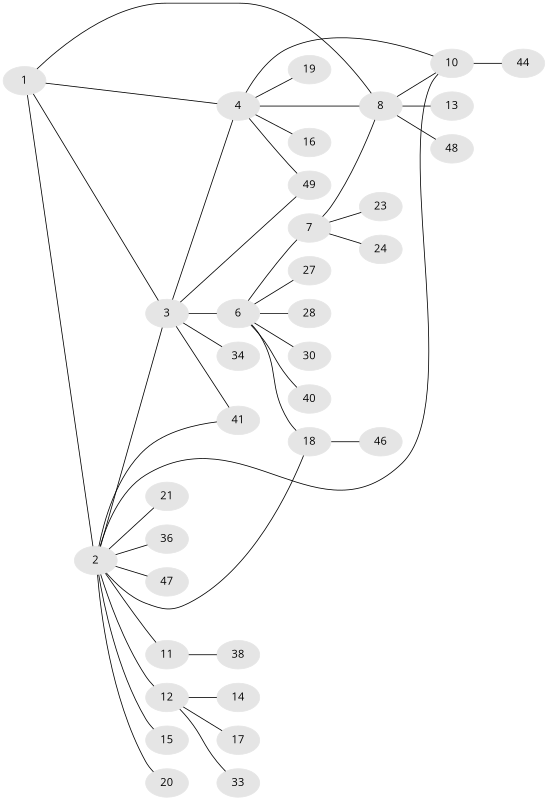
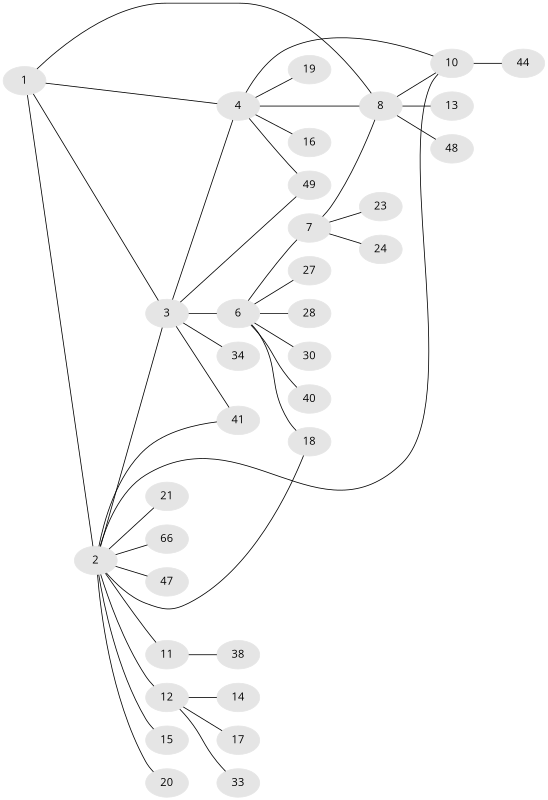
(381, 442) -> none
(167, 539) -> (167, 539)
